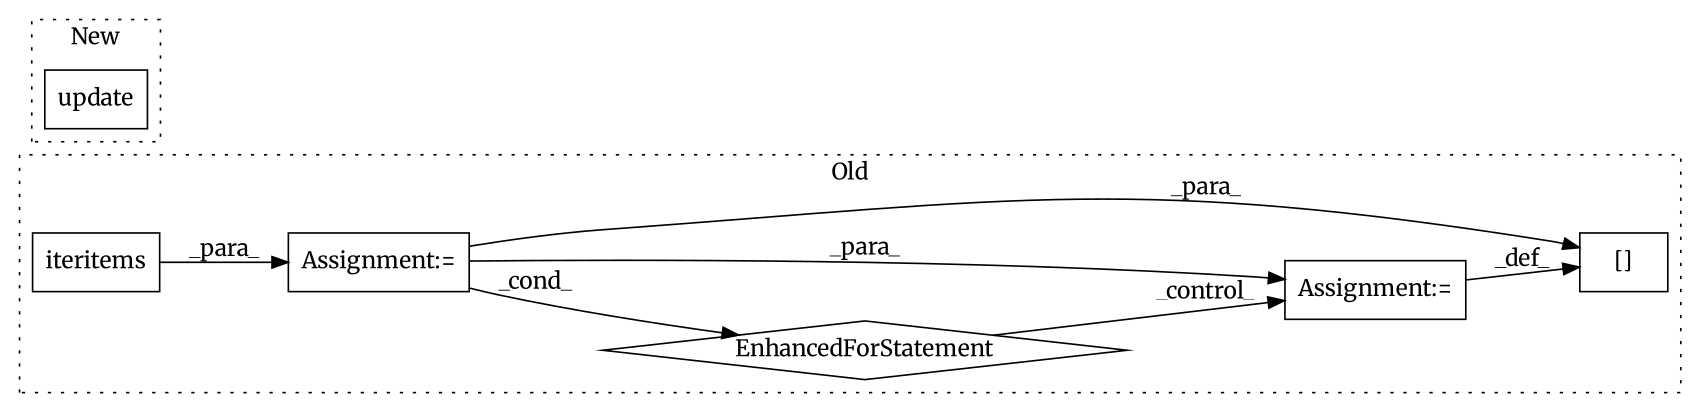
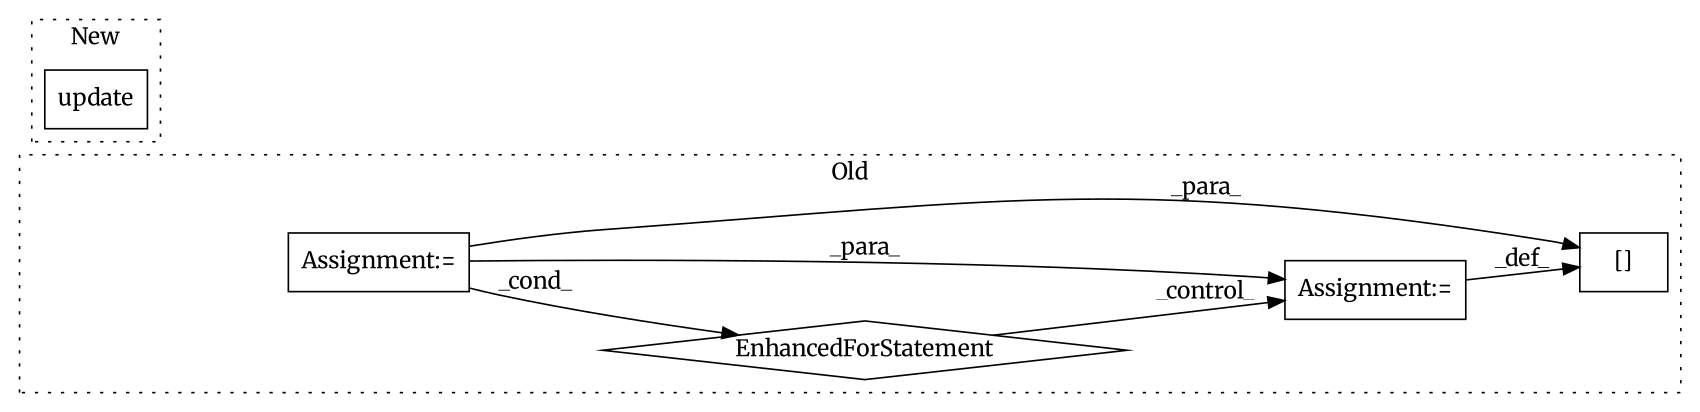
(96, 262) -> none
